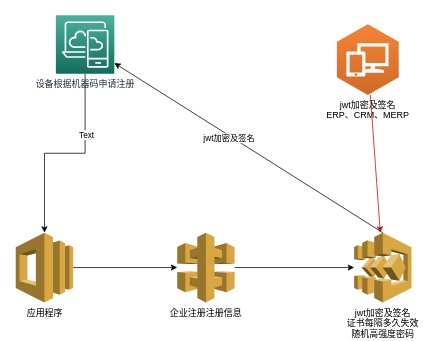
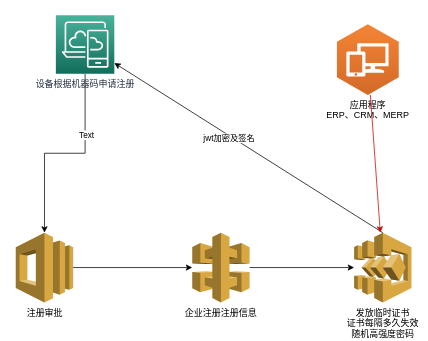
(368, 111) -> (368, 111)
(206, 268) -> (221, 268)
(45, 313) -> (45, 313)
(383, 324) -> (383, 324)
